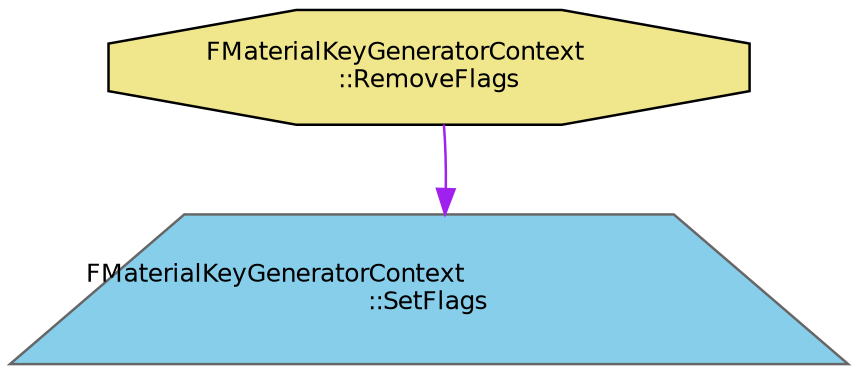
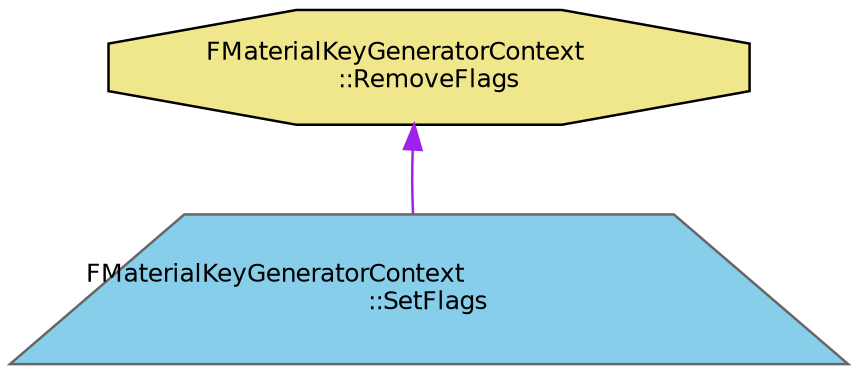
(446, 157) -> (412, 182)
